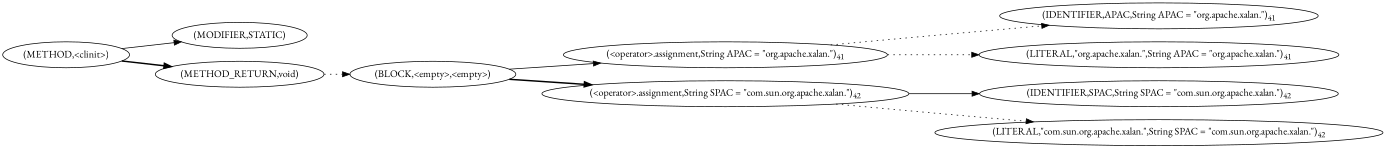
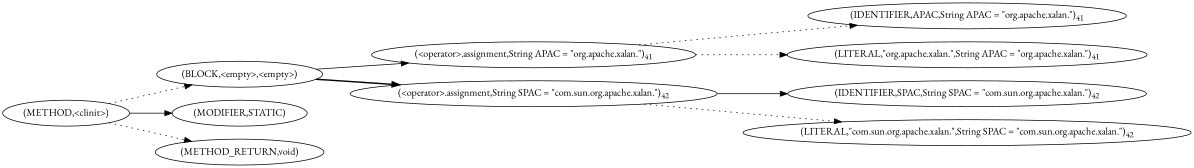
(143, 63) -> (147, 131)
(333, 74) -> (147, 95)
